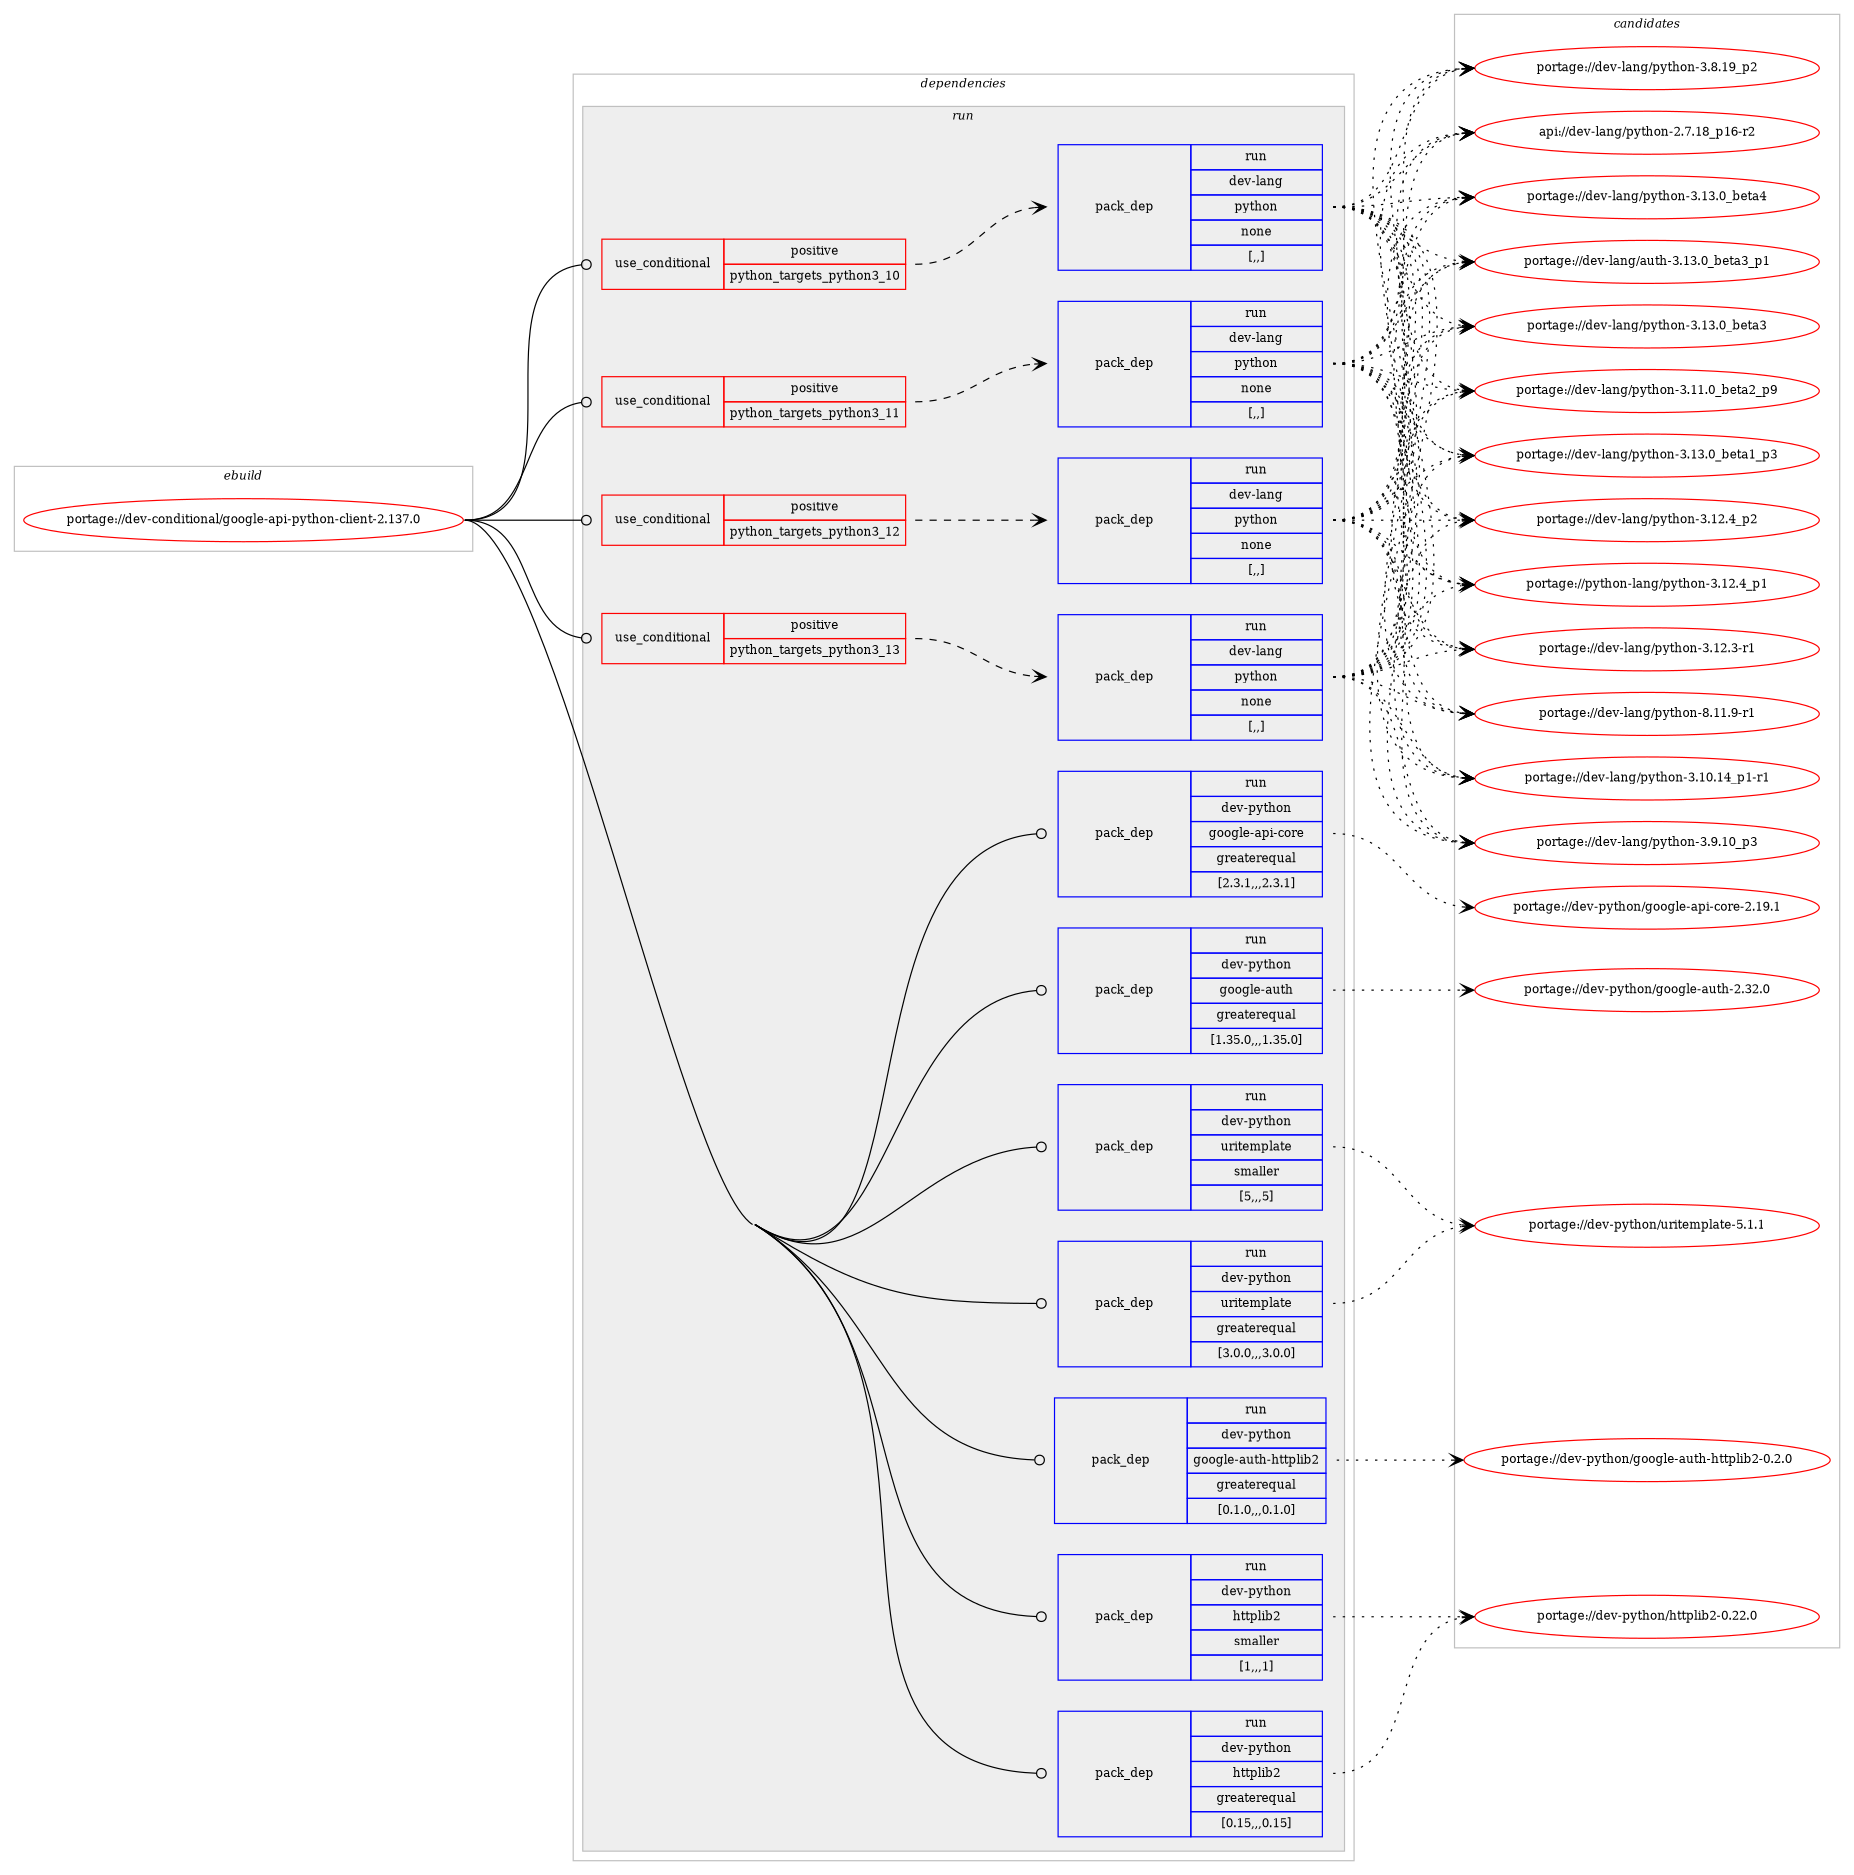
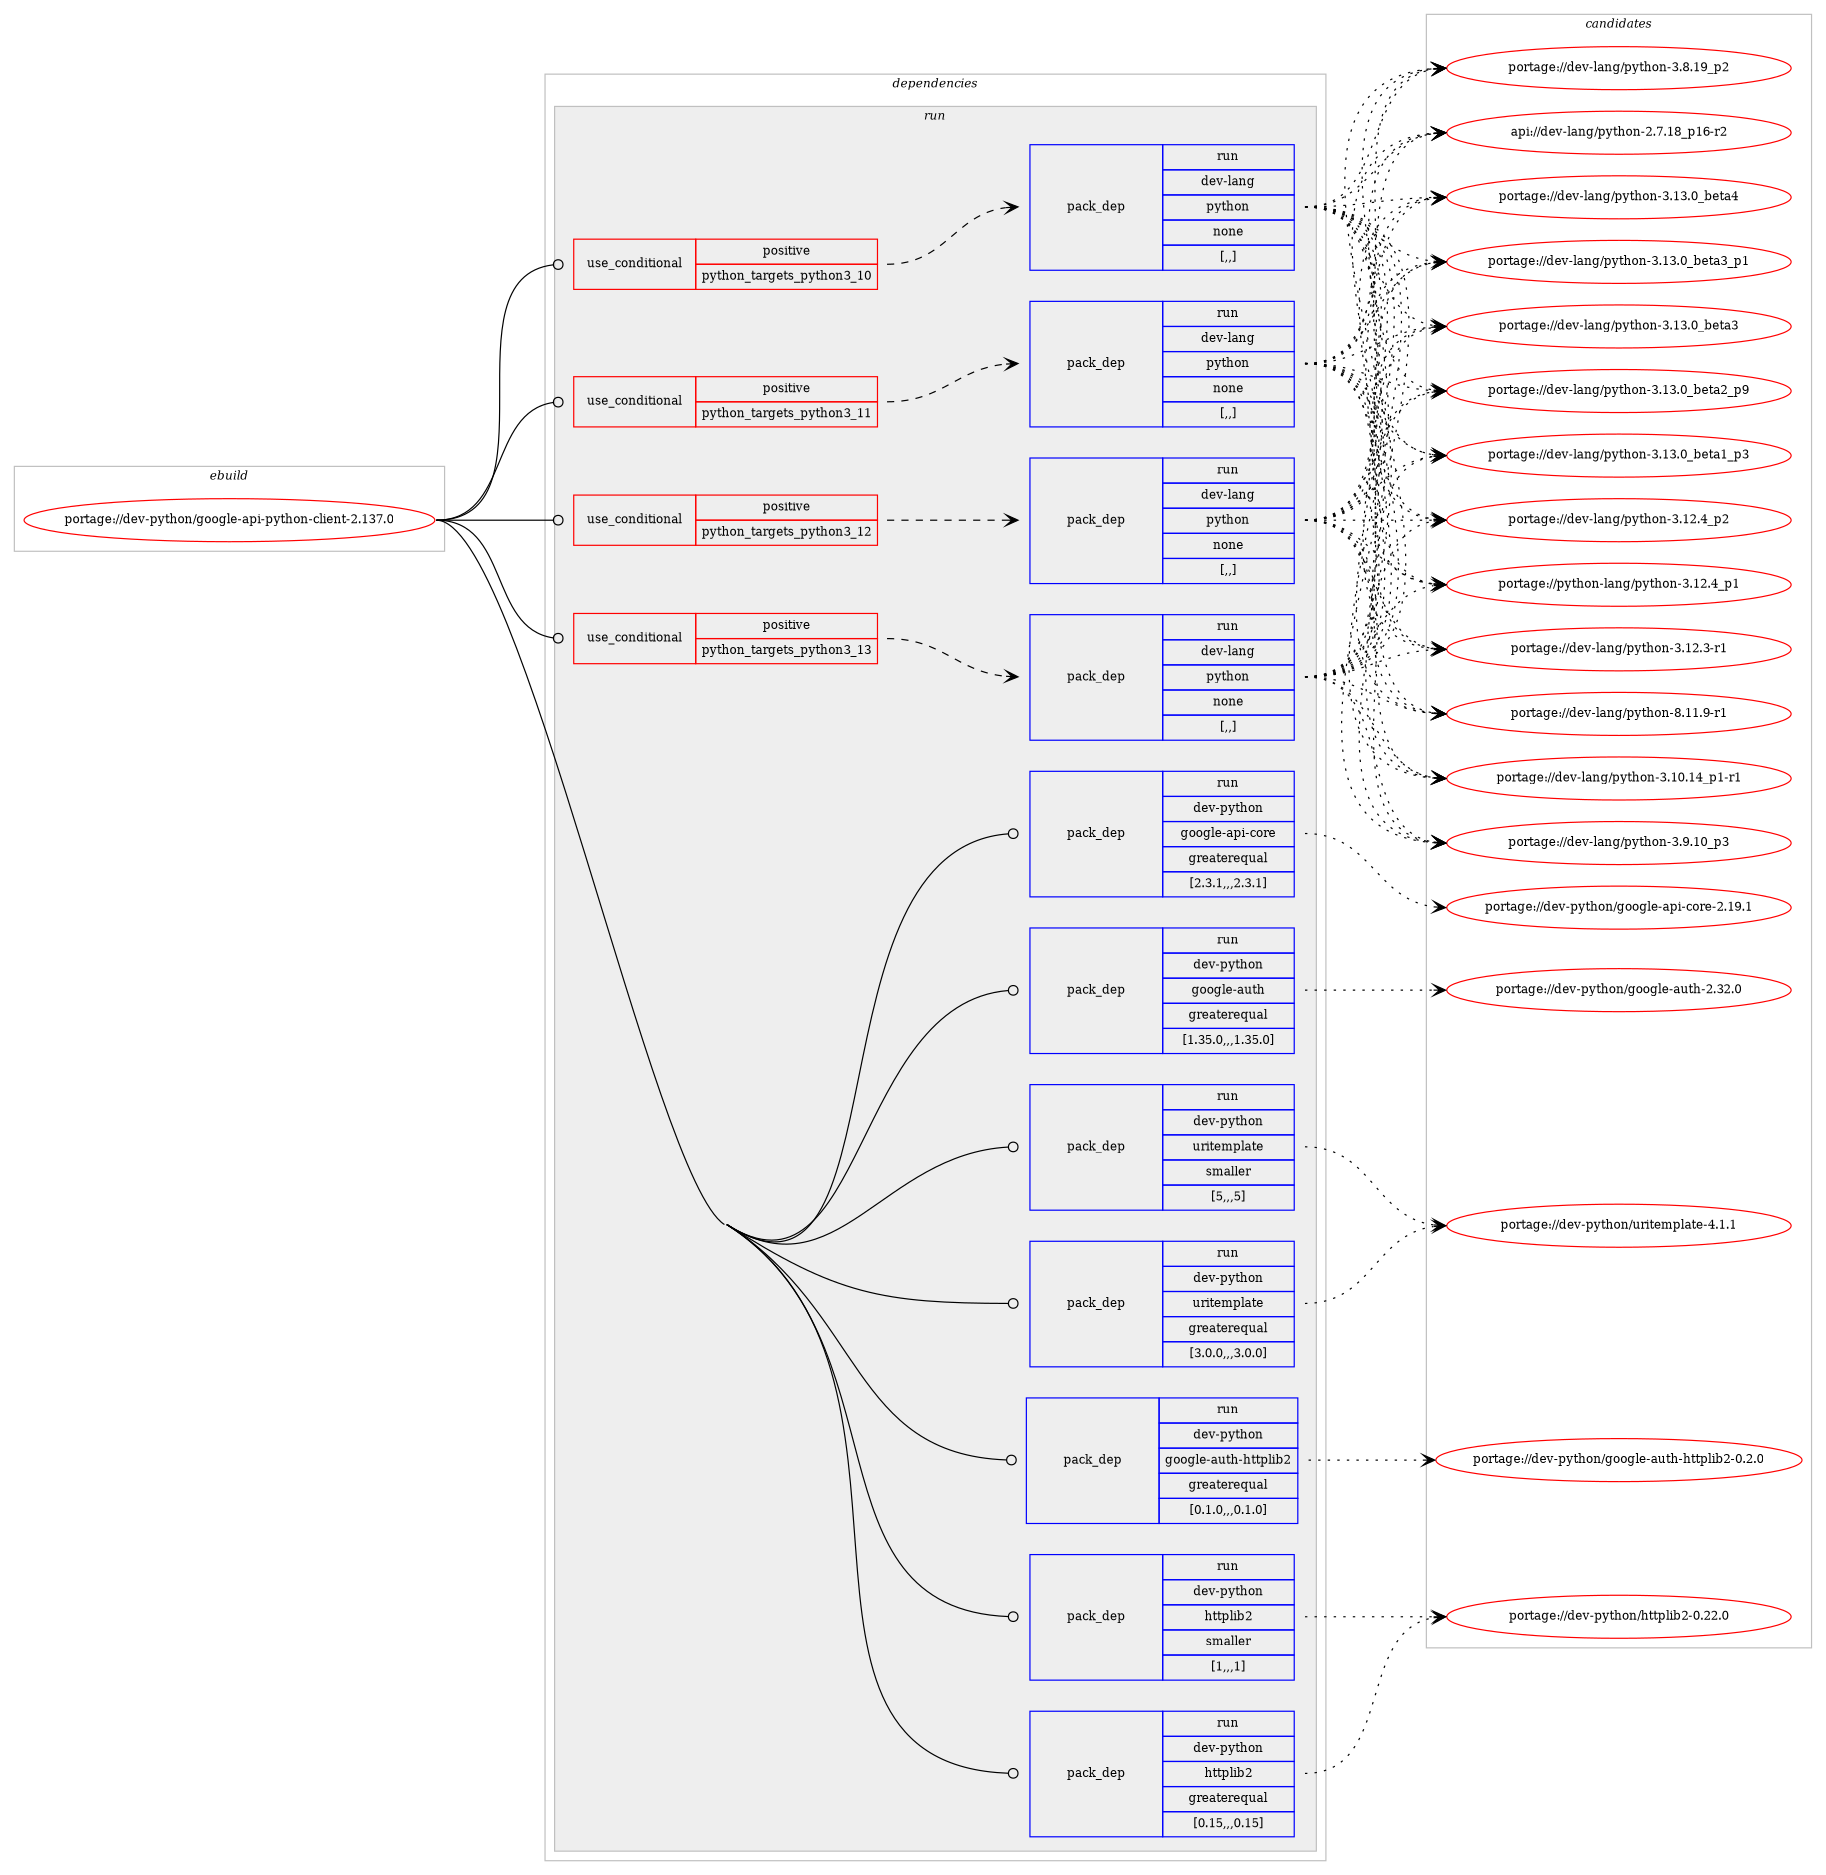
(1647, 262) -> (1619, 262)
(1647, 391) -> (1619, 391)
(244, 520) -> (229, 520)
(1647, 1226) -> (1619, 1226)
